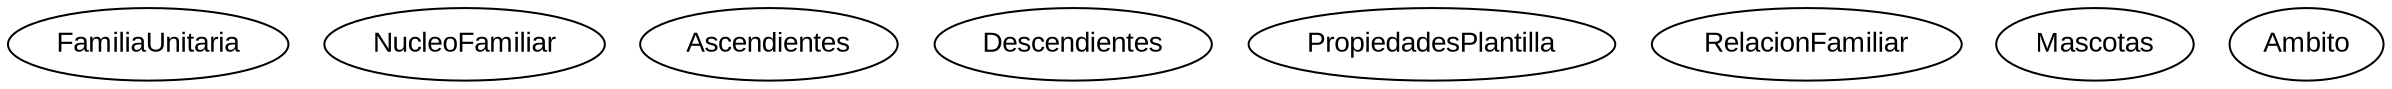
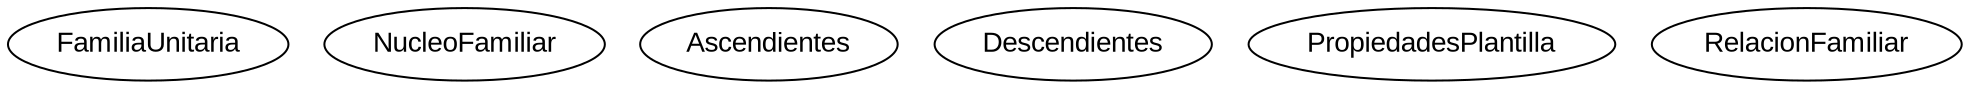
(2095, 44) -> none
(2306, 44) -> none
